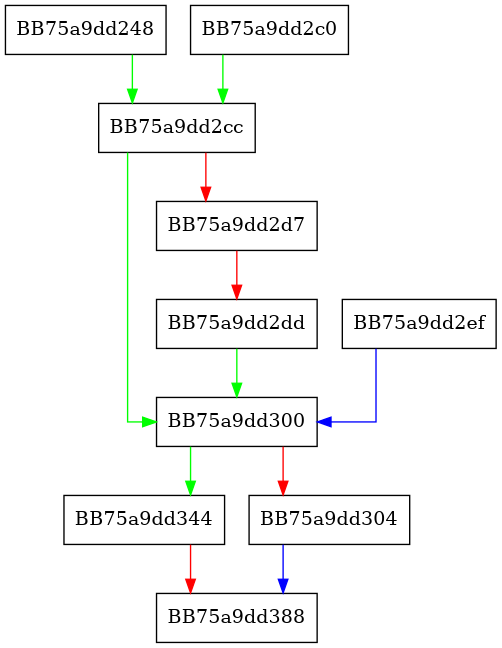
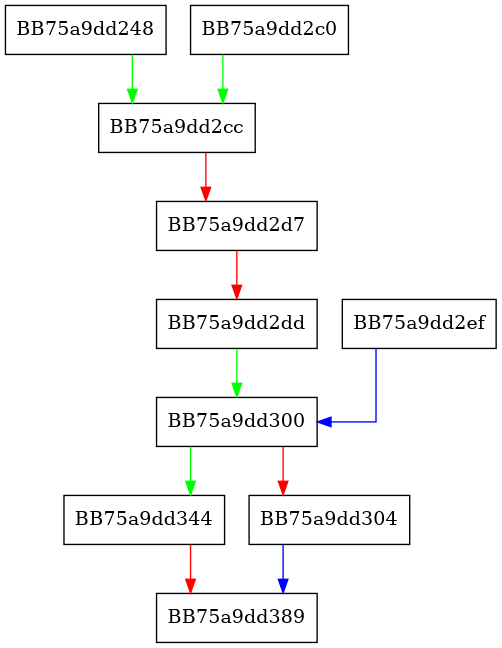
(128, 295) -> none
(237, 618) -> (237, 618)
